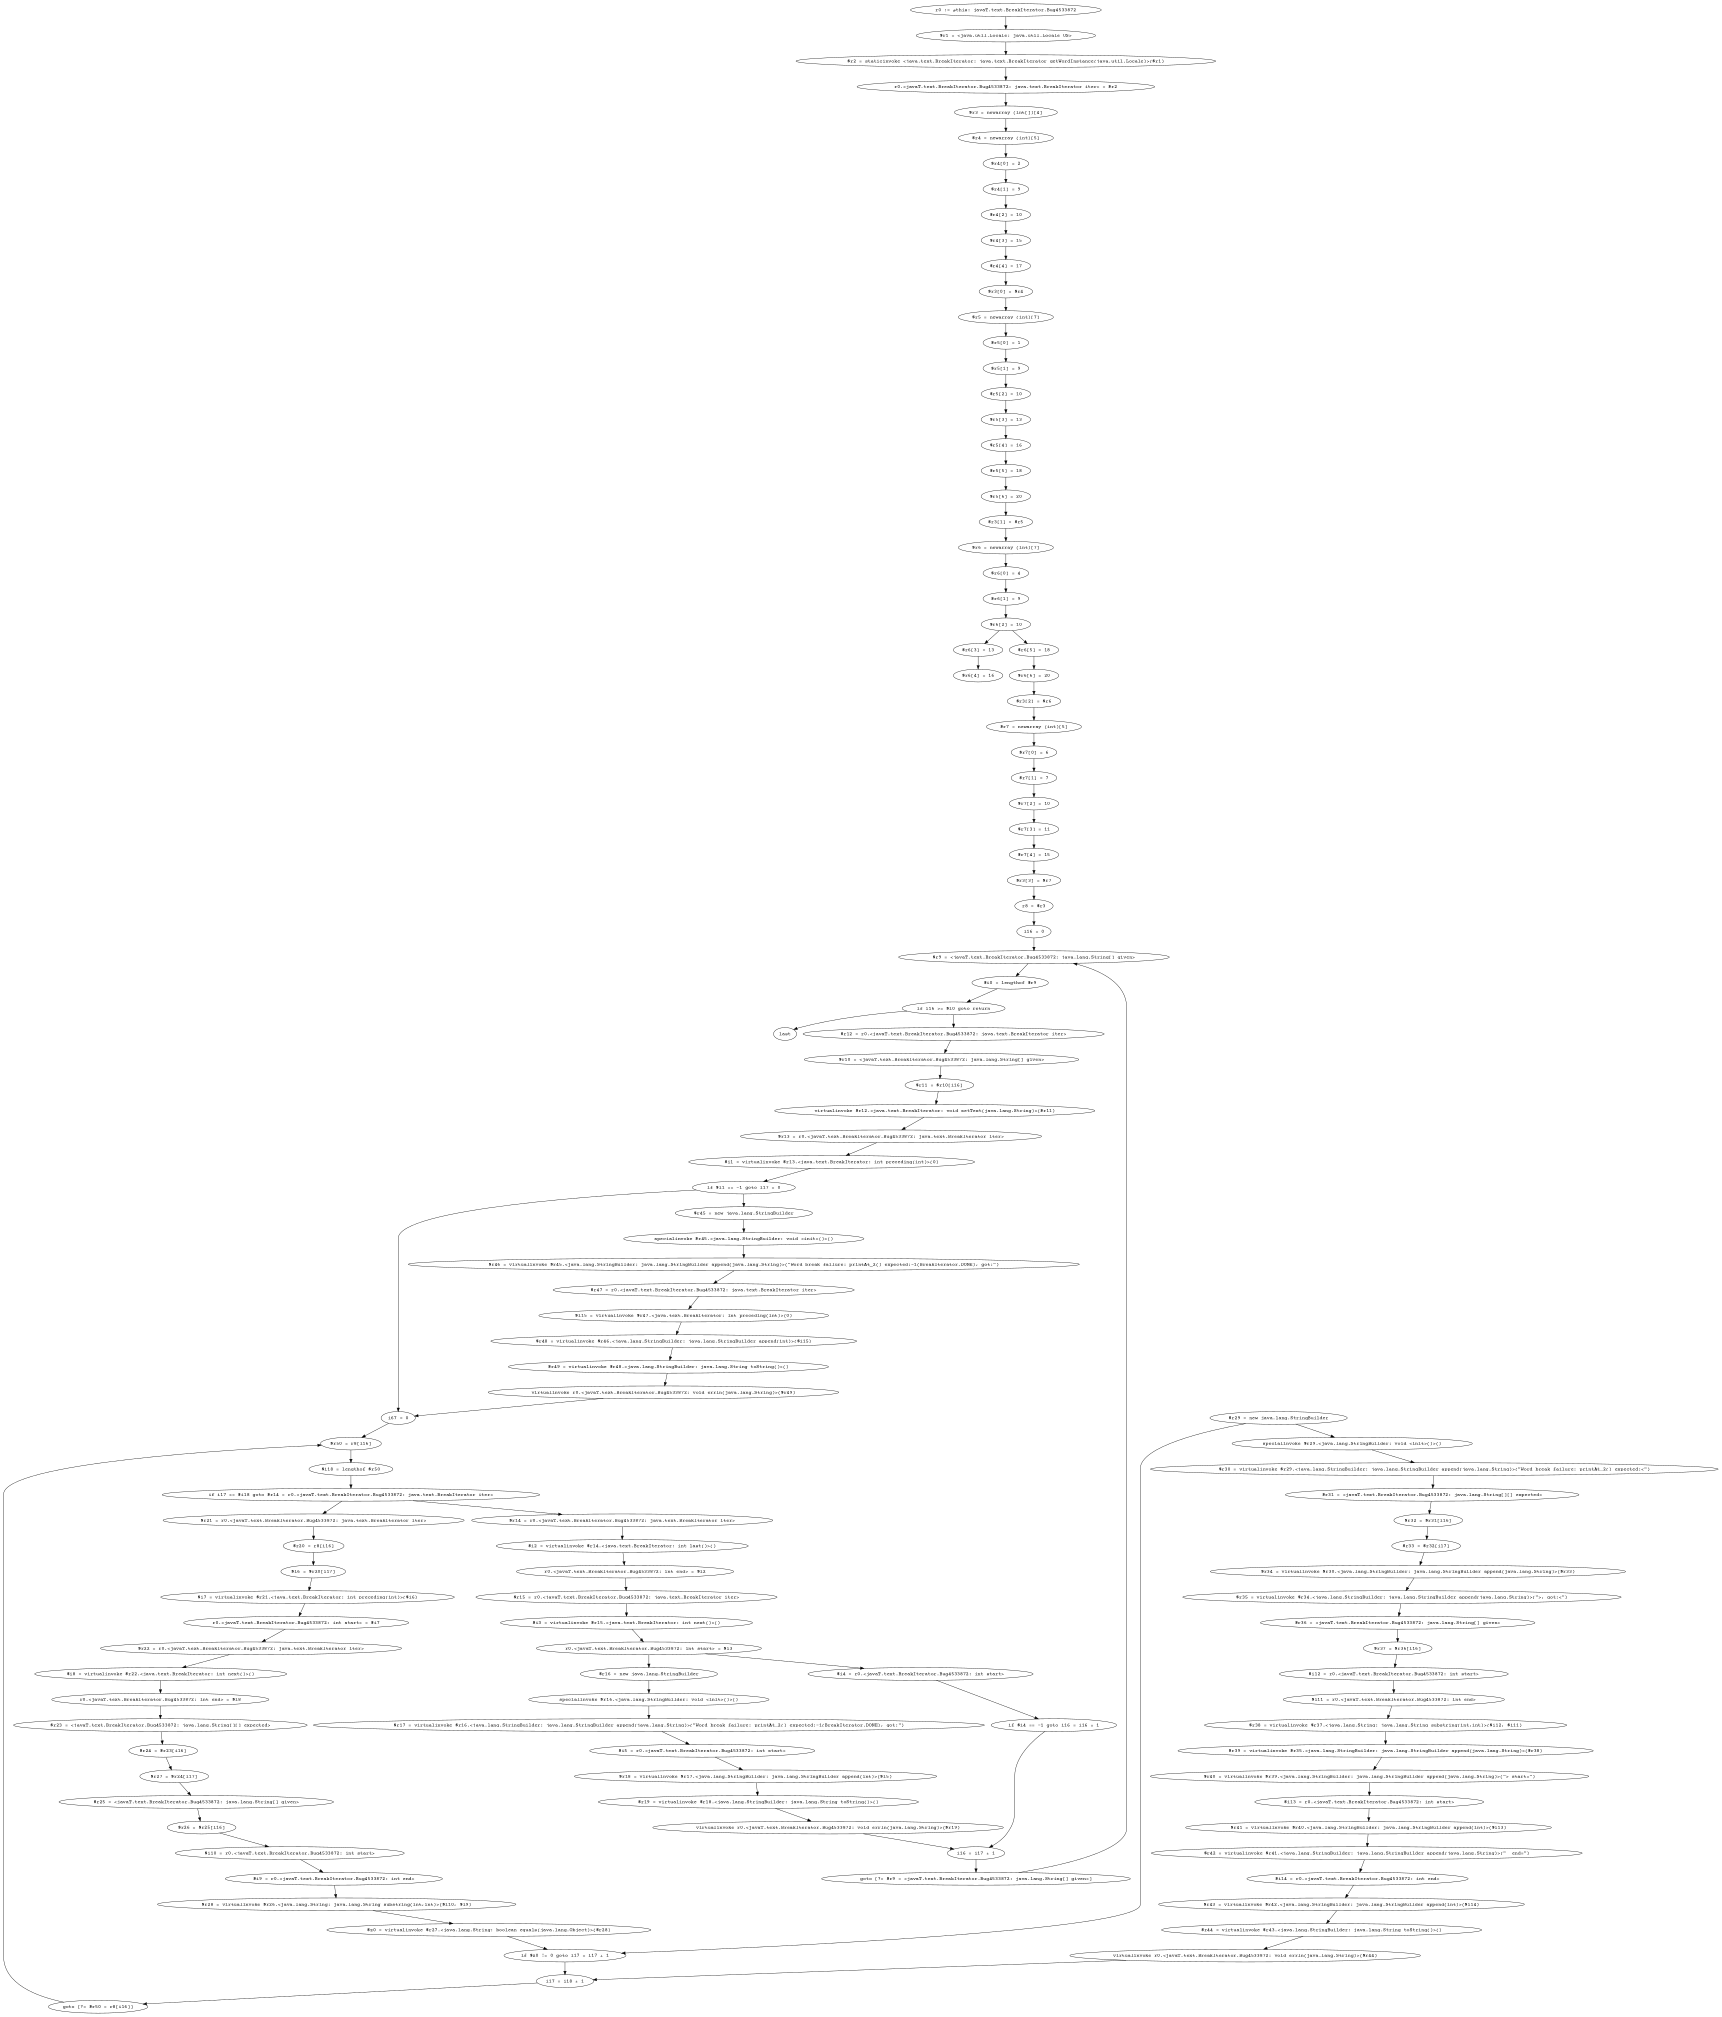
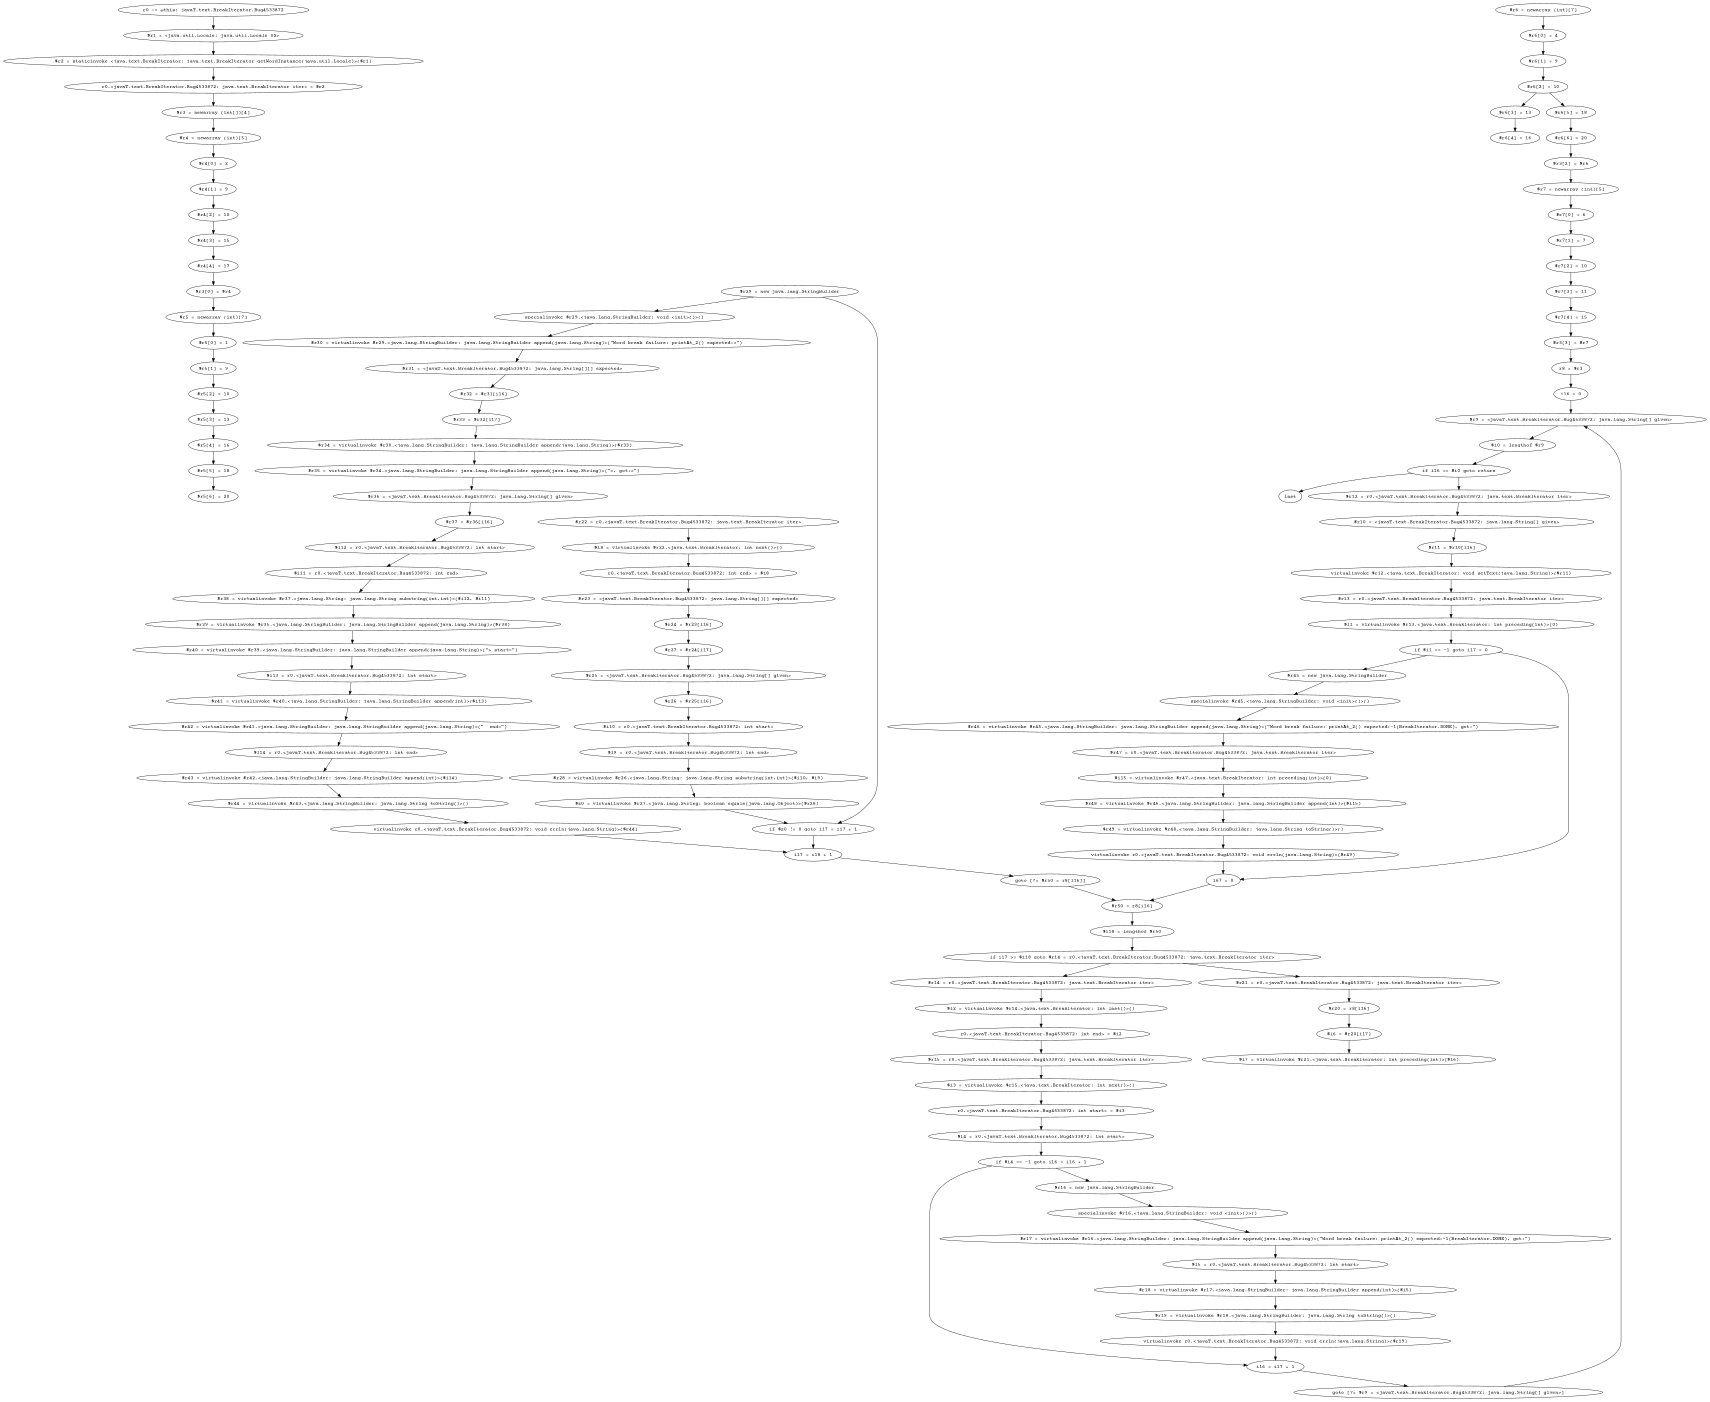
(1006, 522) -> none
(296, 1623) -> none
(649, 1659) -> (1071, 1174)
